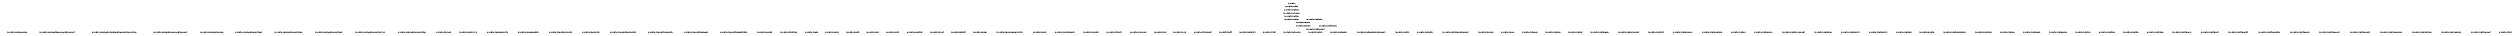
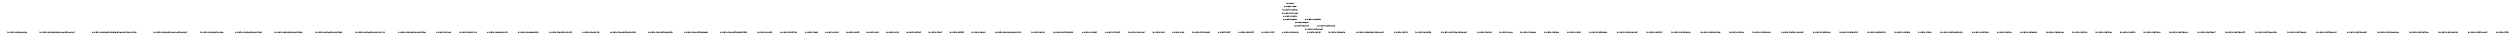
(914, 32) -> (914, 32)
(1927, 32) -> (1925, 32)
